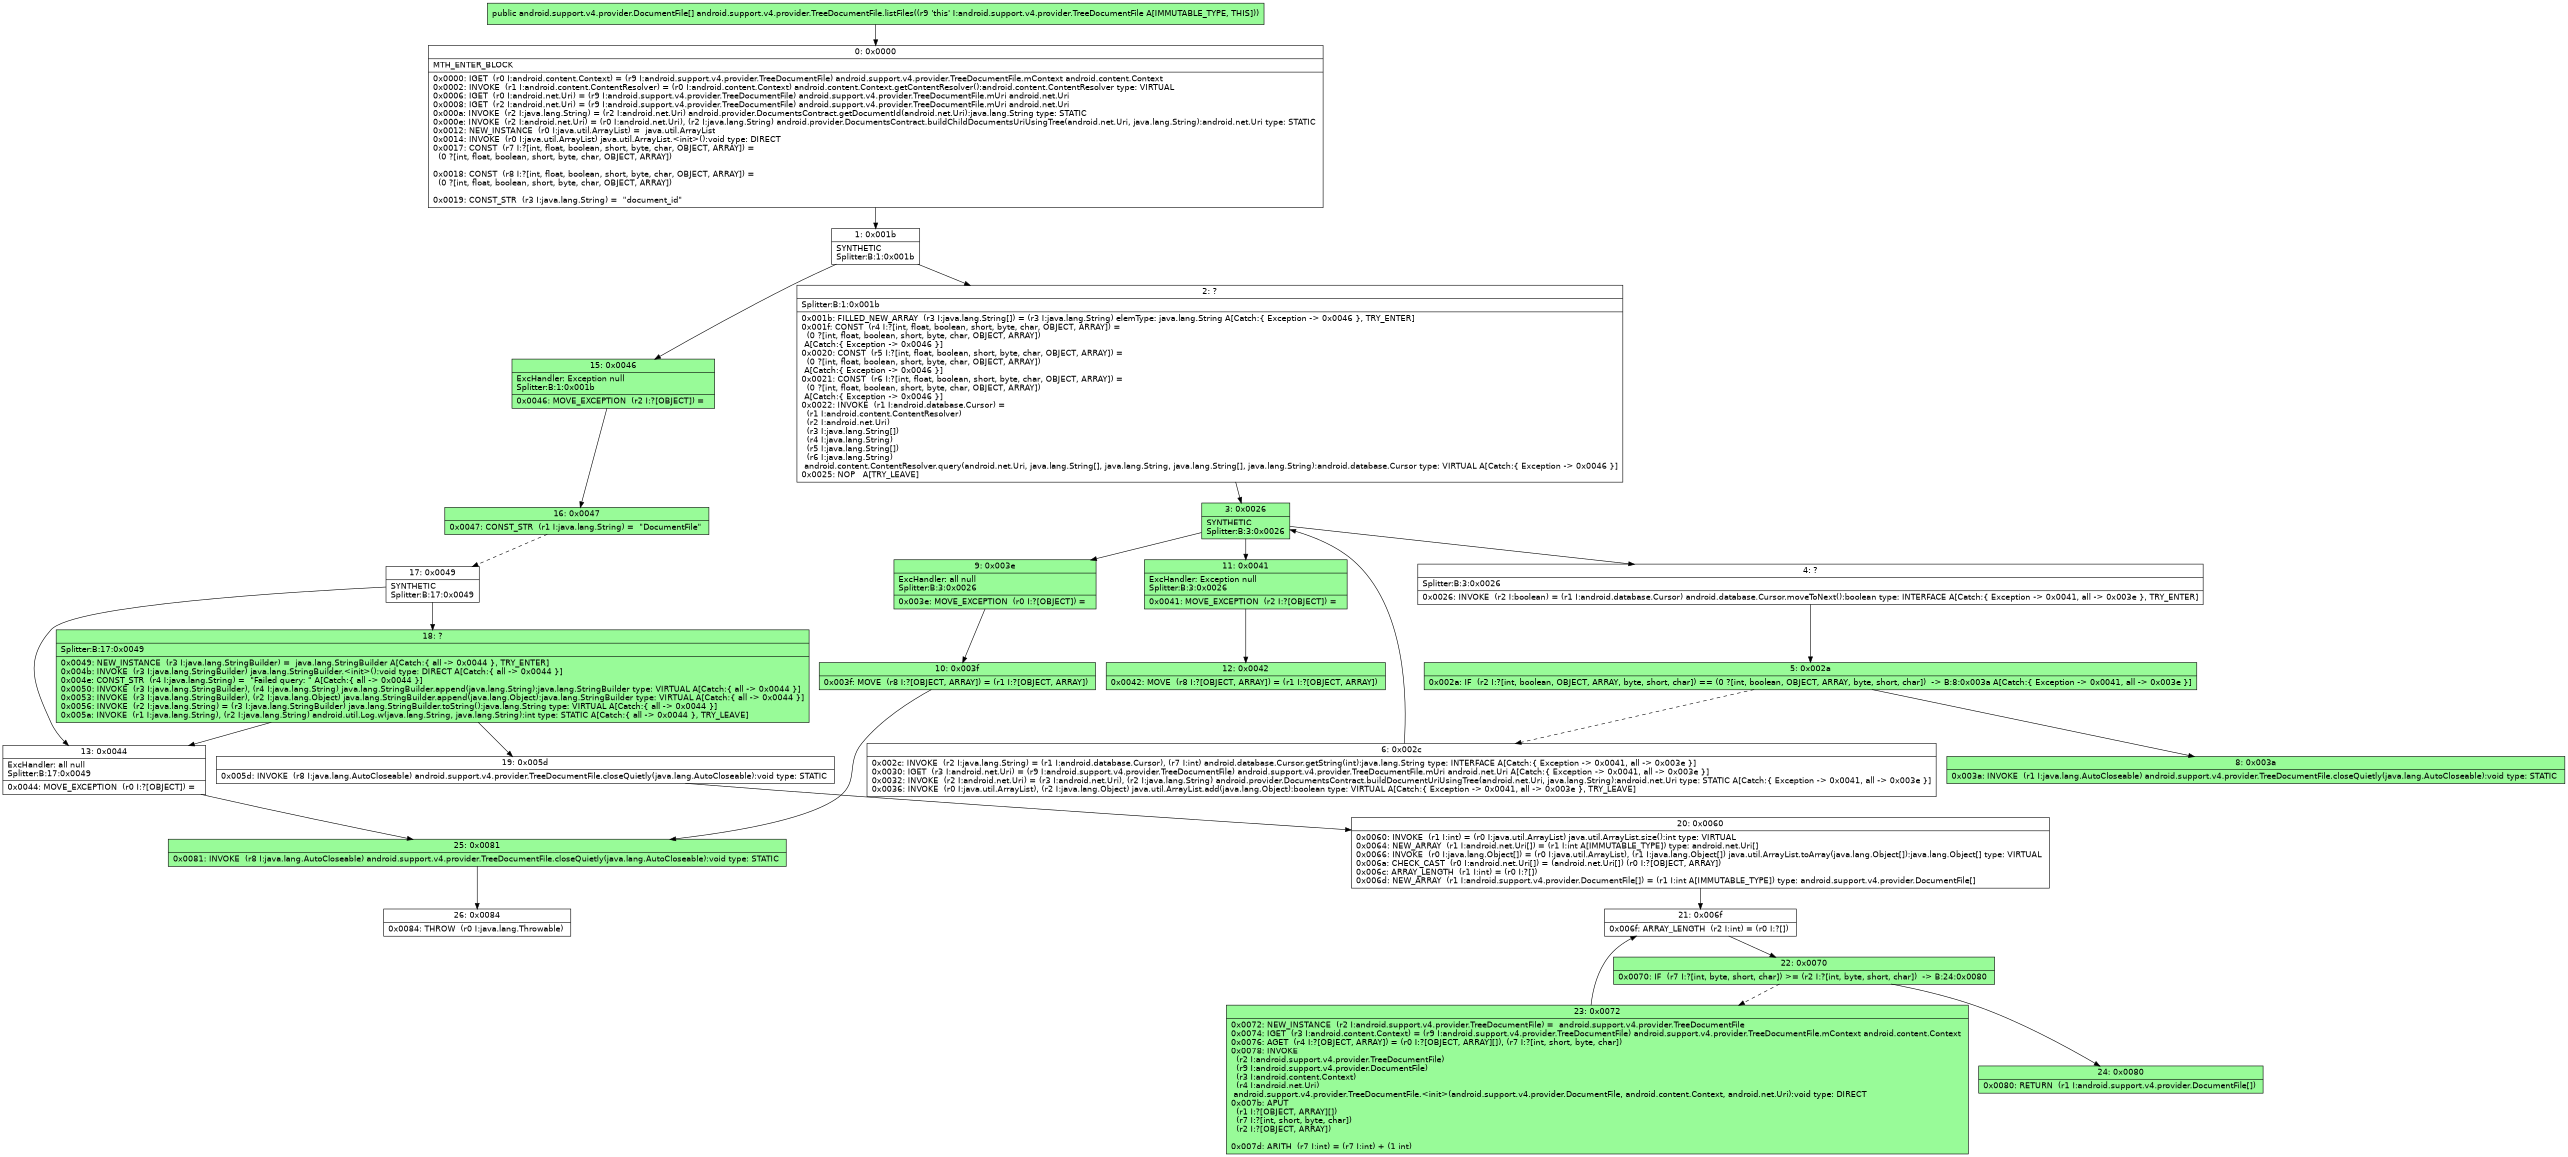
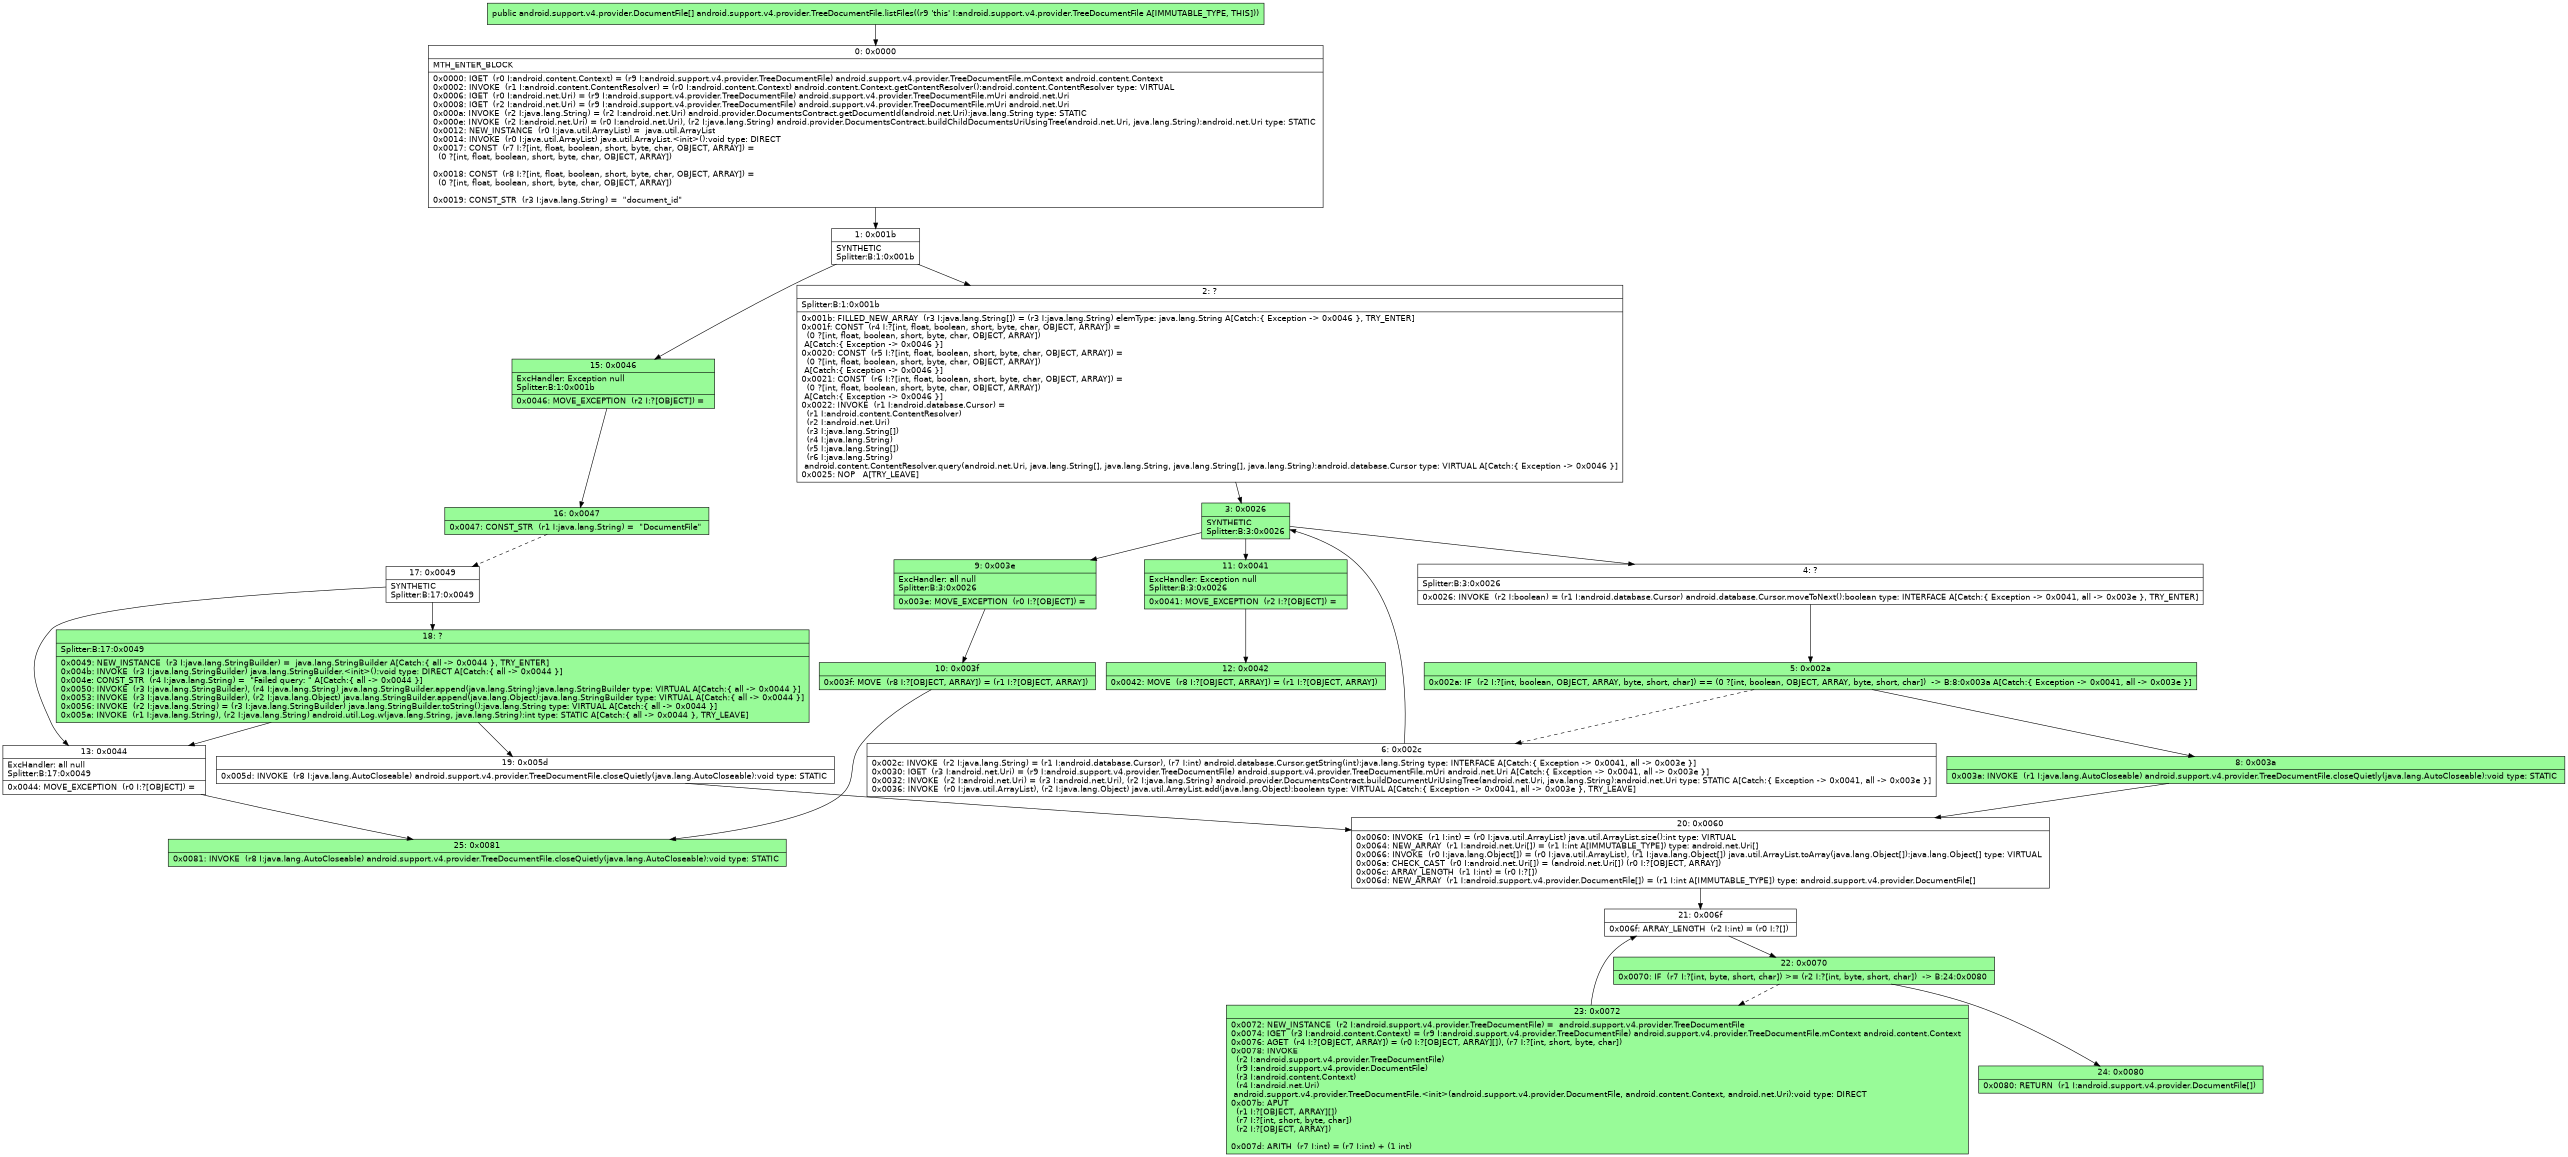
none -> (2055, 800)
(477, 923) -> none
